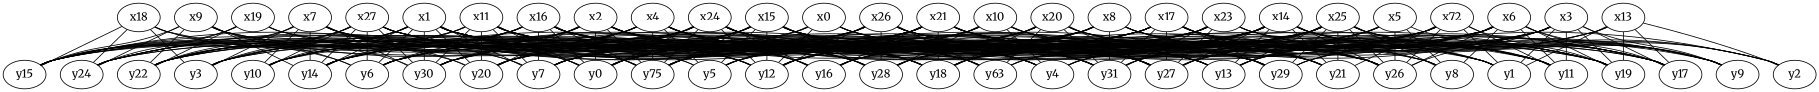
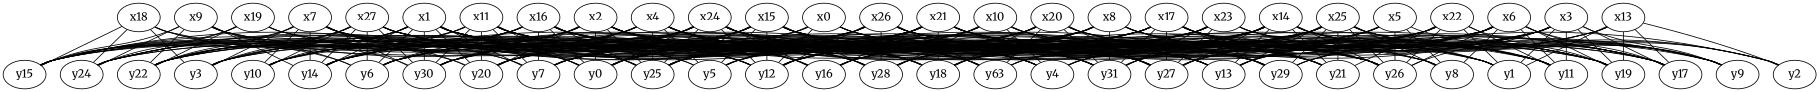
(1452, 17) -> (1452, 17)
(653, 75) -> (653, 75)
